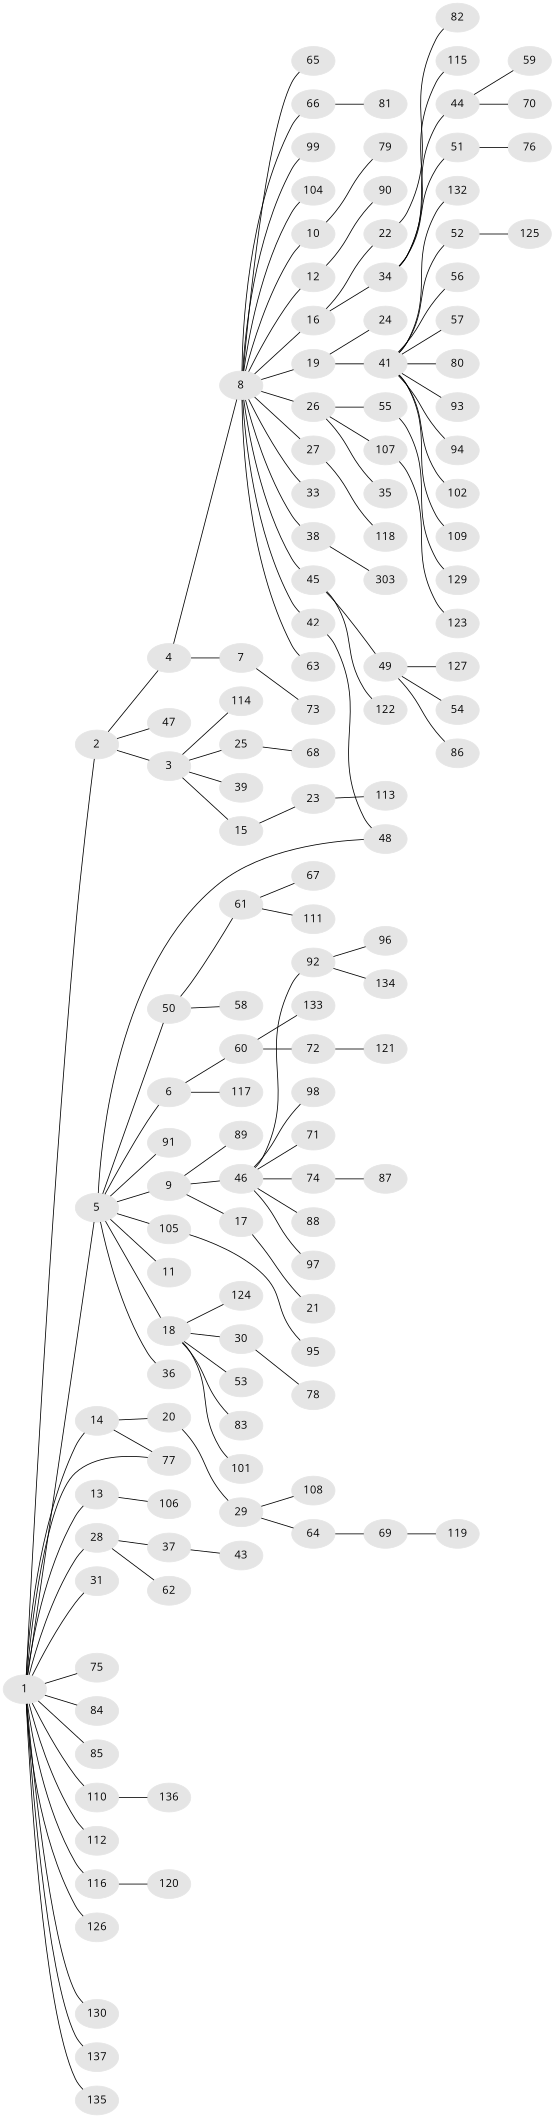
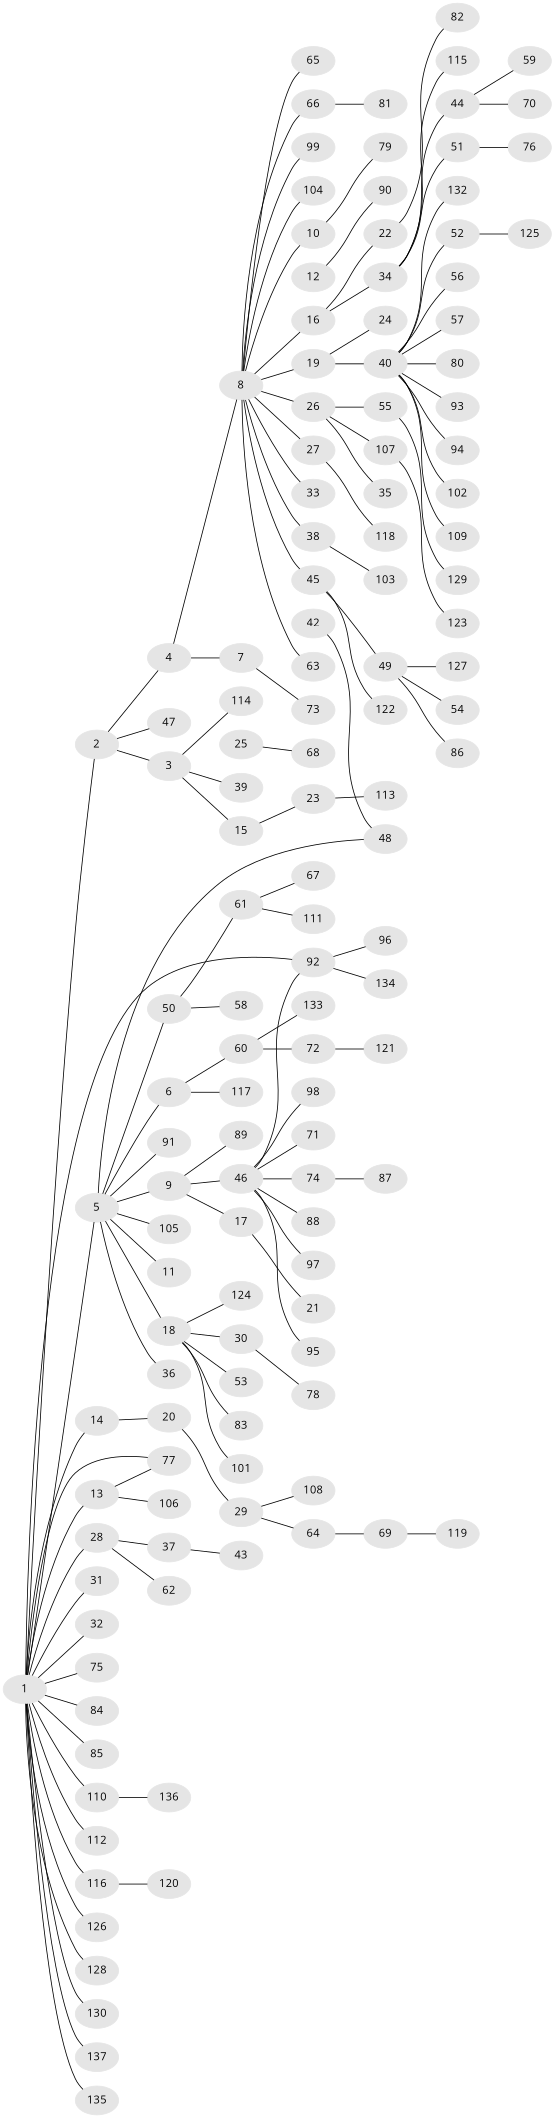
(272, 329) -> none
(385, 364) -> (385, 364)
(259, 510) -> none
(385, 580) -> (385, 580)
(205, 755) -> none
none -> (57, 1247)
(260, 1272) -> (277, 1257)
(133, 1441) -> (133, 1478)
none -> (97, 1624)
none -> (97, 1971)
